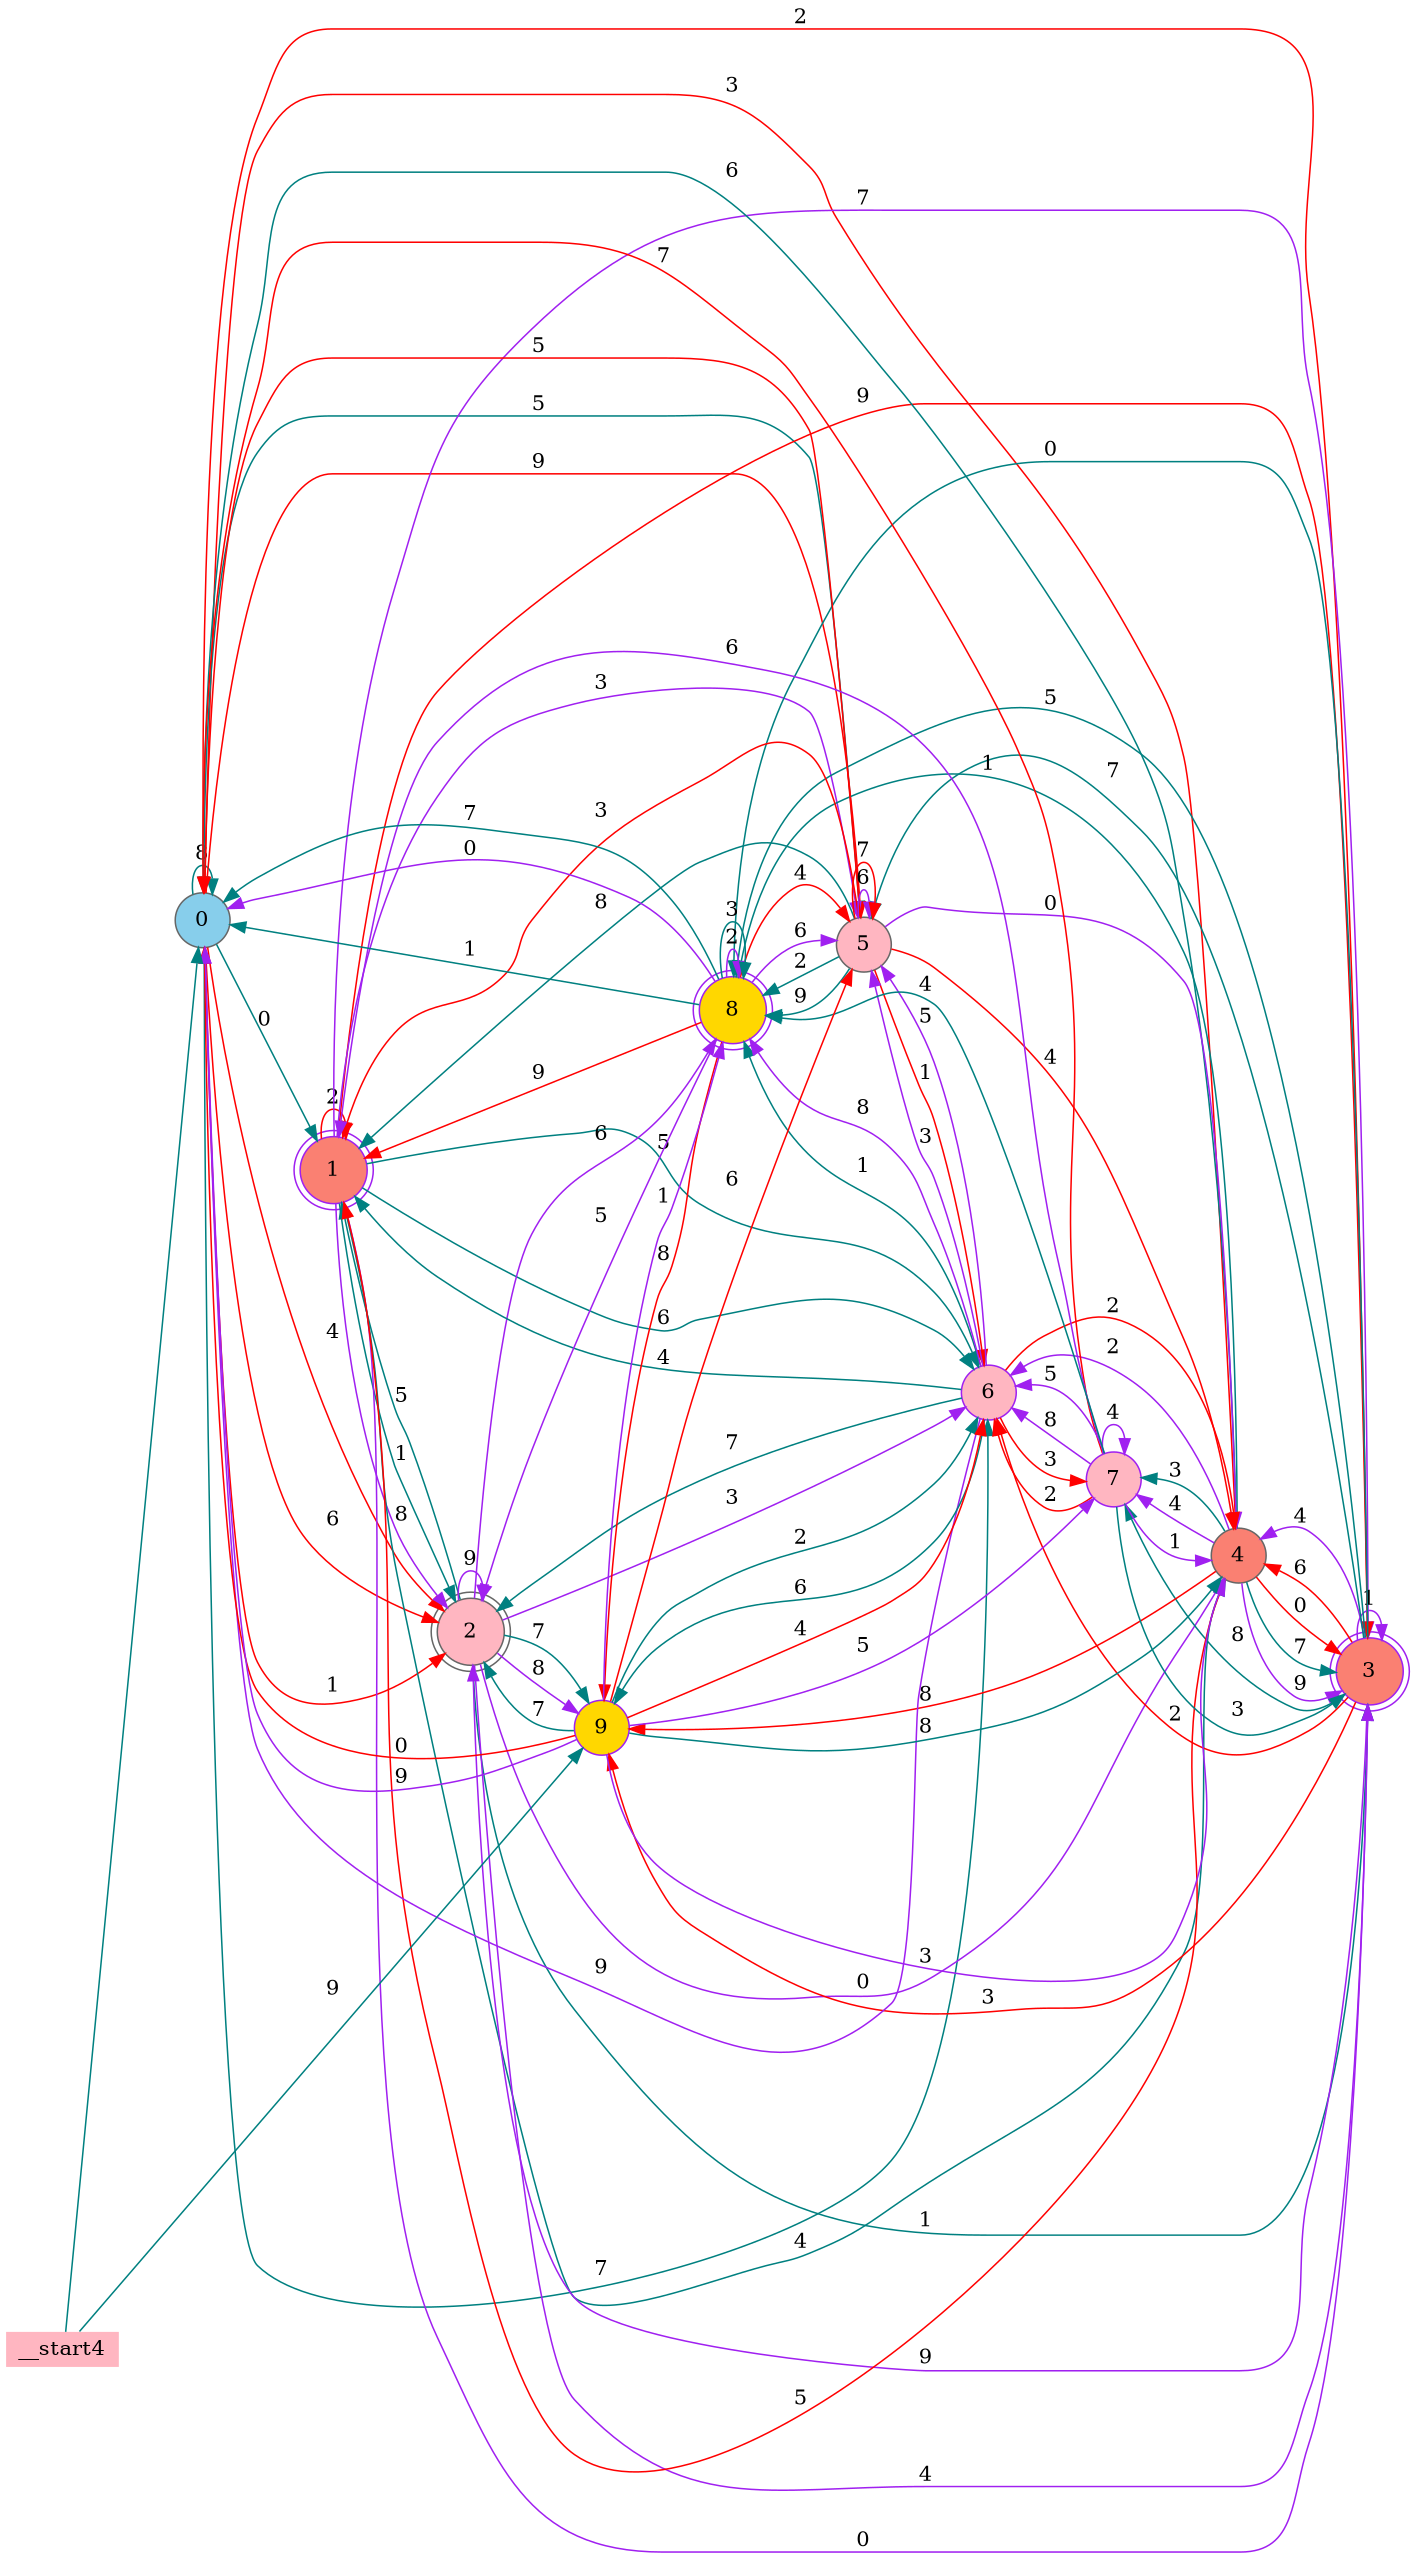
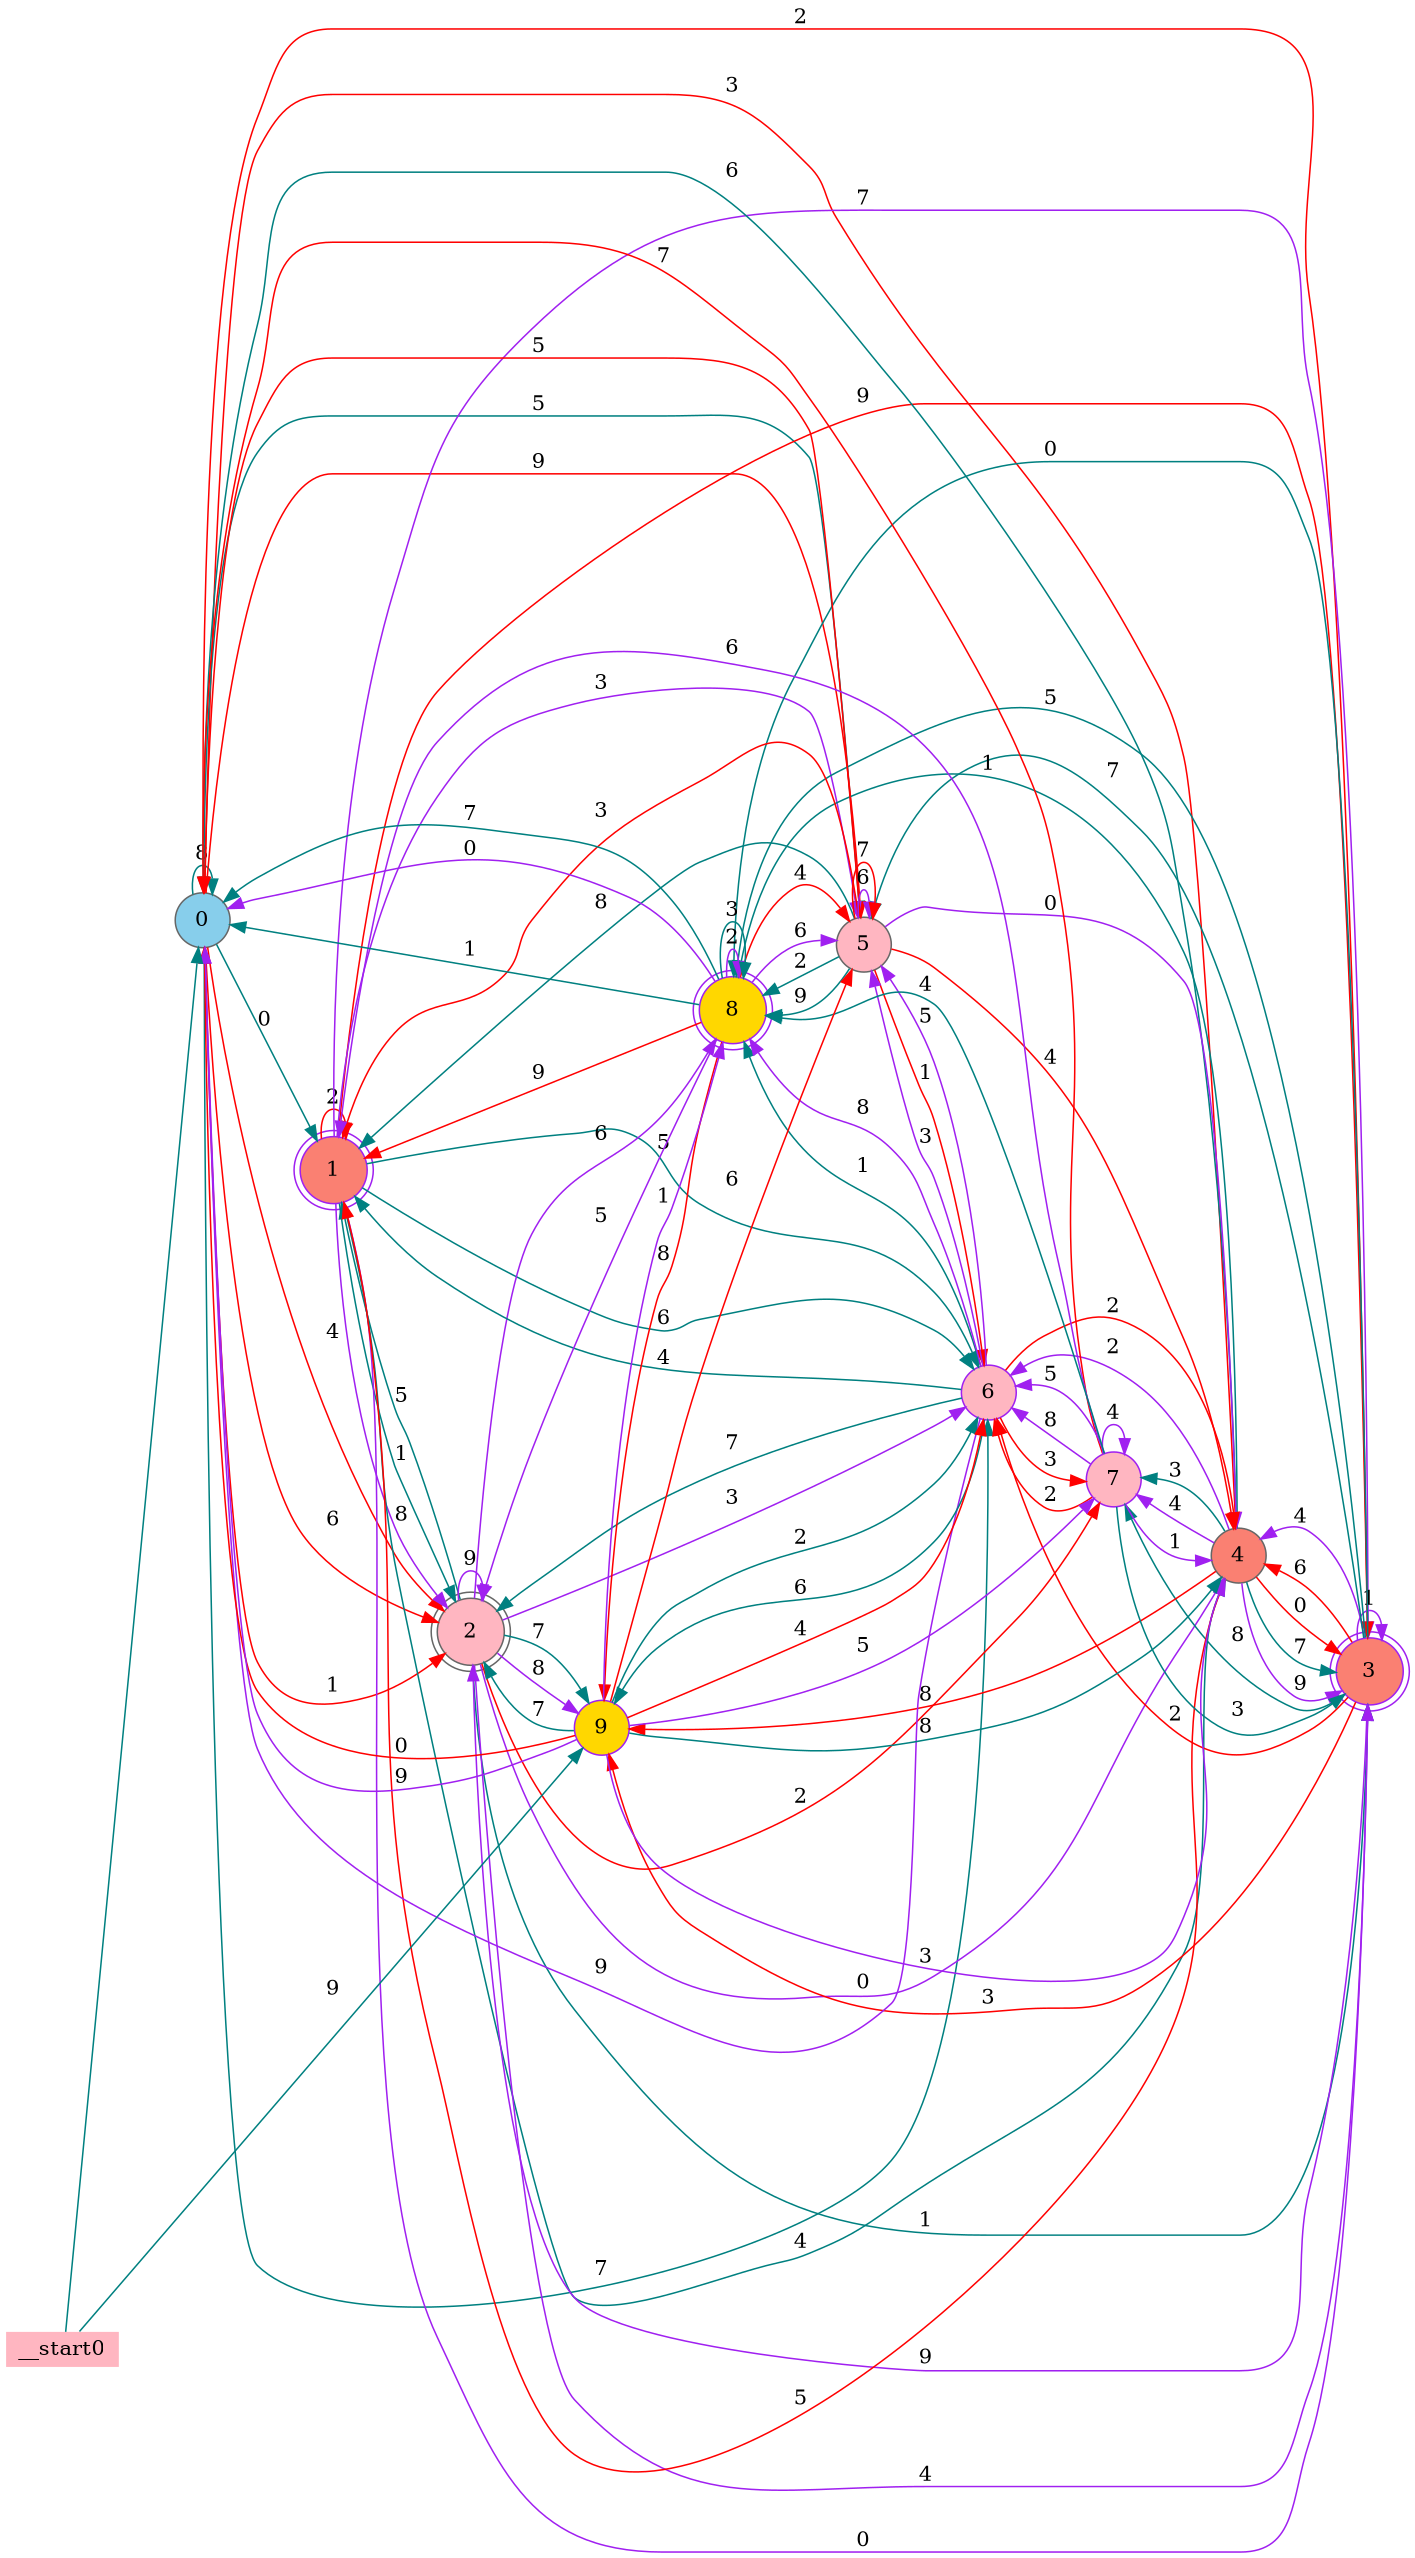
none -> (789, 1817)
(62, 2349) -> (62, 2349)
